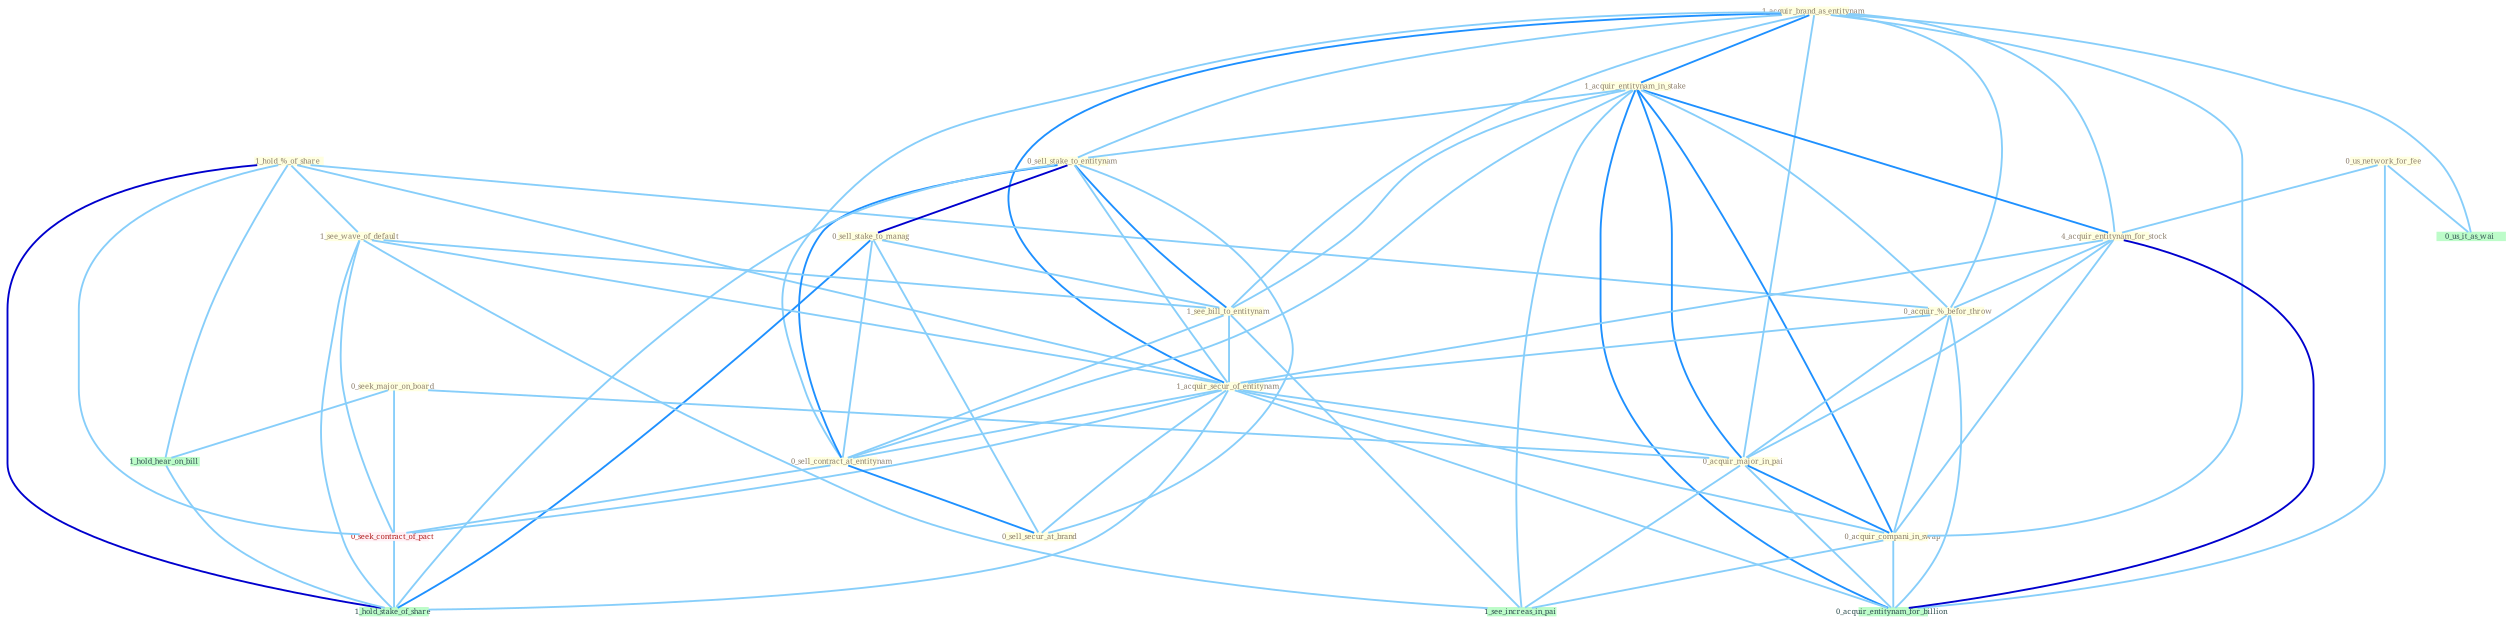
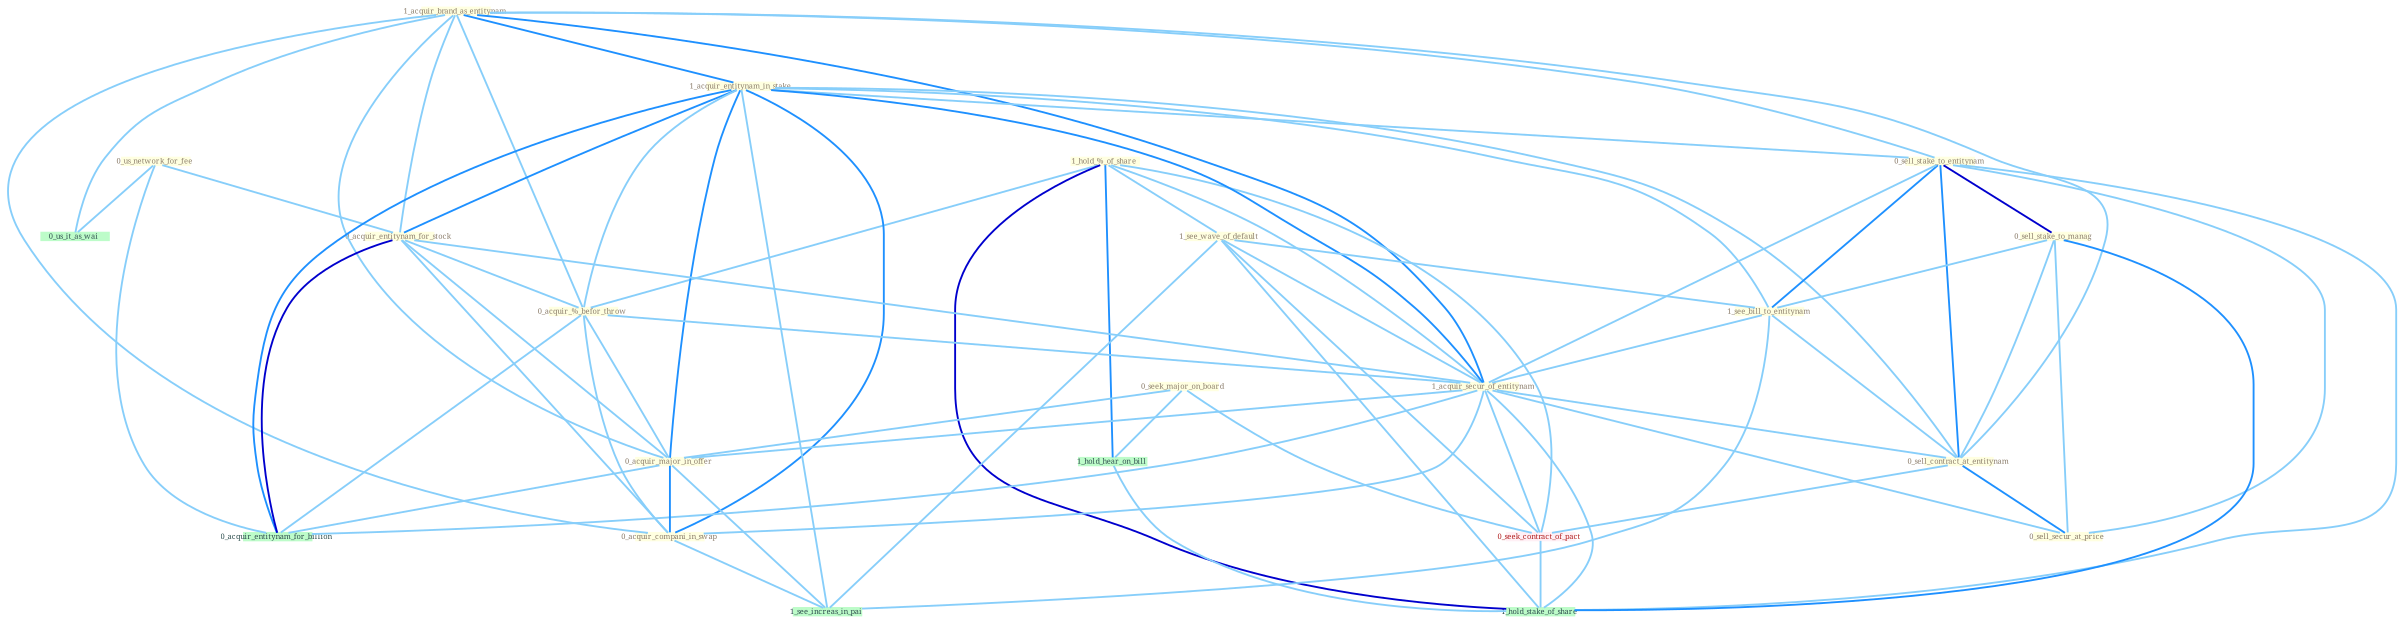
(1570, 84) -> none
none -> (1161, 159)
(2115, 236) -> (400, 236)
(211, 305) -> (1109, 311)
(1743, 462) -> (670, 462)
(1040, 537) -> (2068, 537)
(1893, 574) -> none
